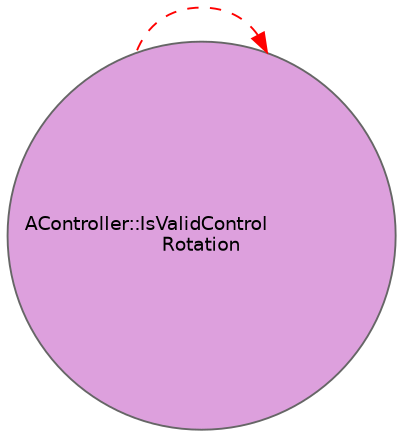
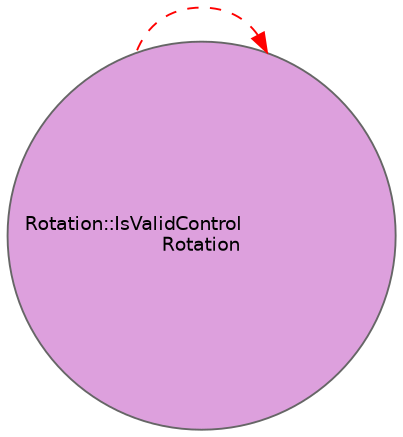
(202, 236) -> (202, 236)
